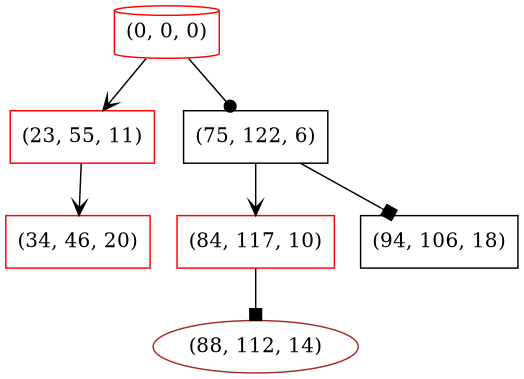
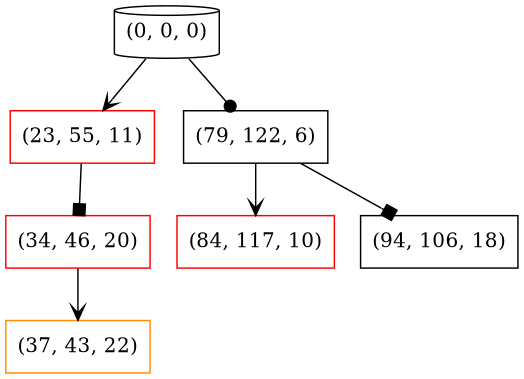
(167, 32) -> (167, 32)
(256, 137) -> (256, 137)
(80, 182) -> (80, 182)
none -> (78, 347)
(256, 347) -> none
